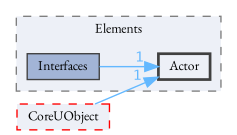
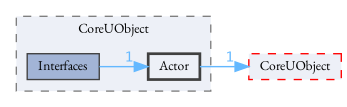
(119, 29) -> (114, 29)
(120, 93) -> (219, 67)
